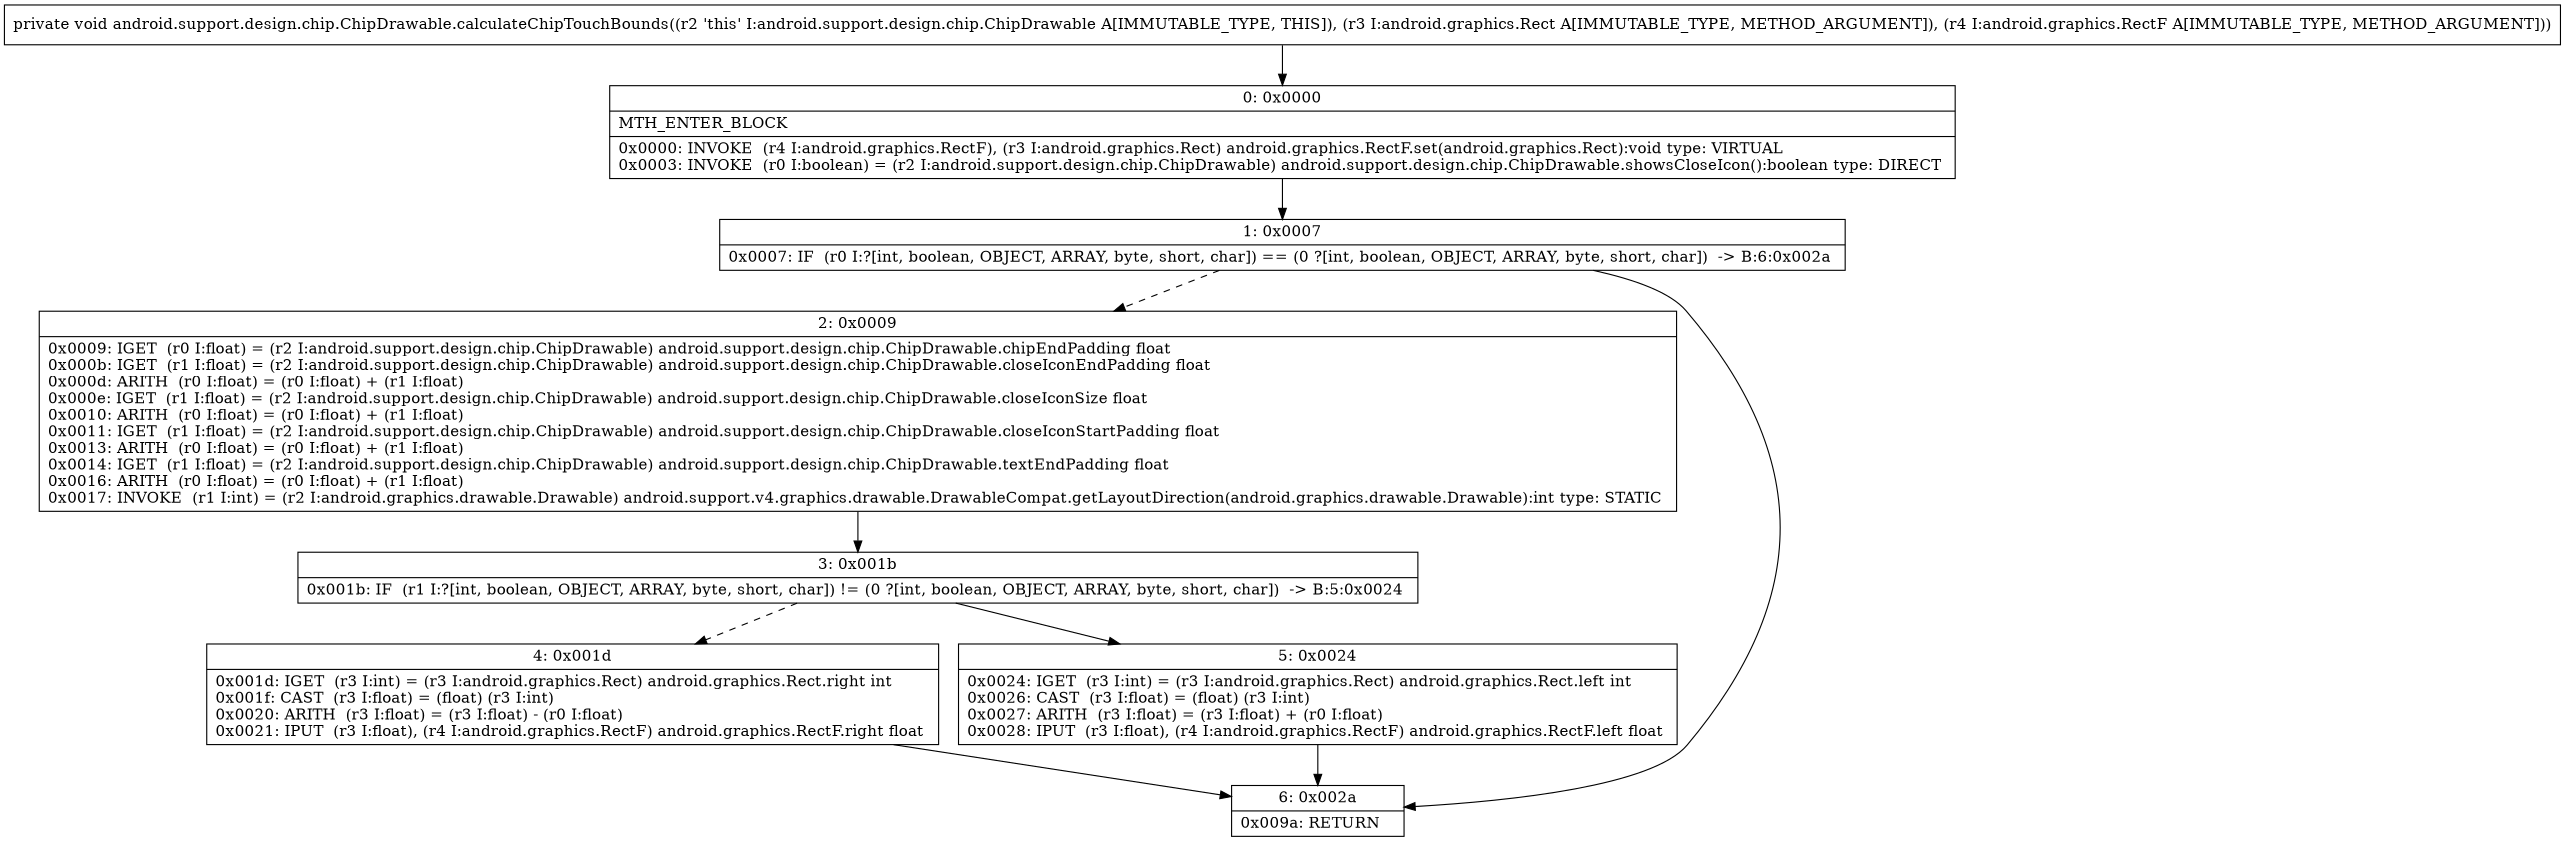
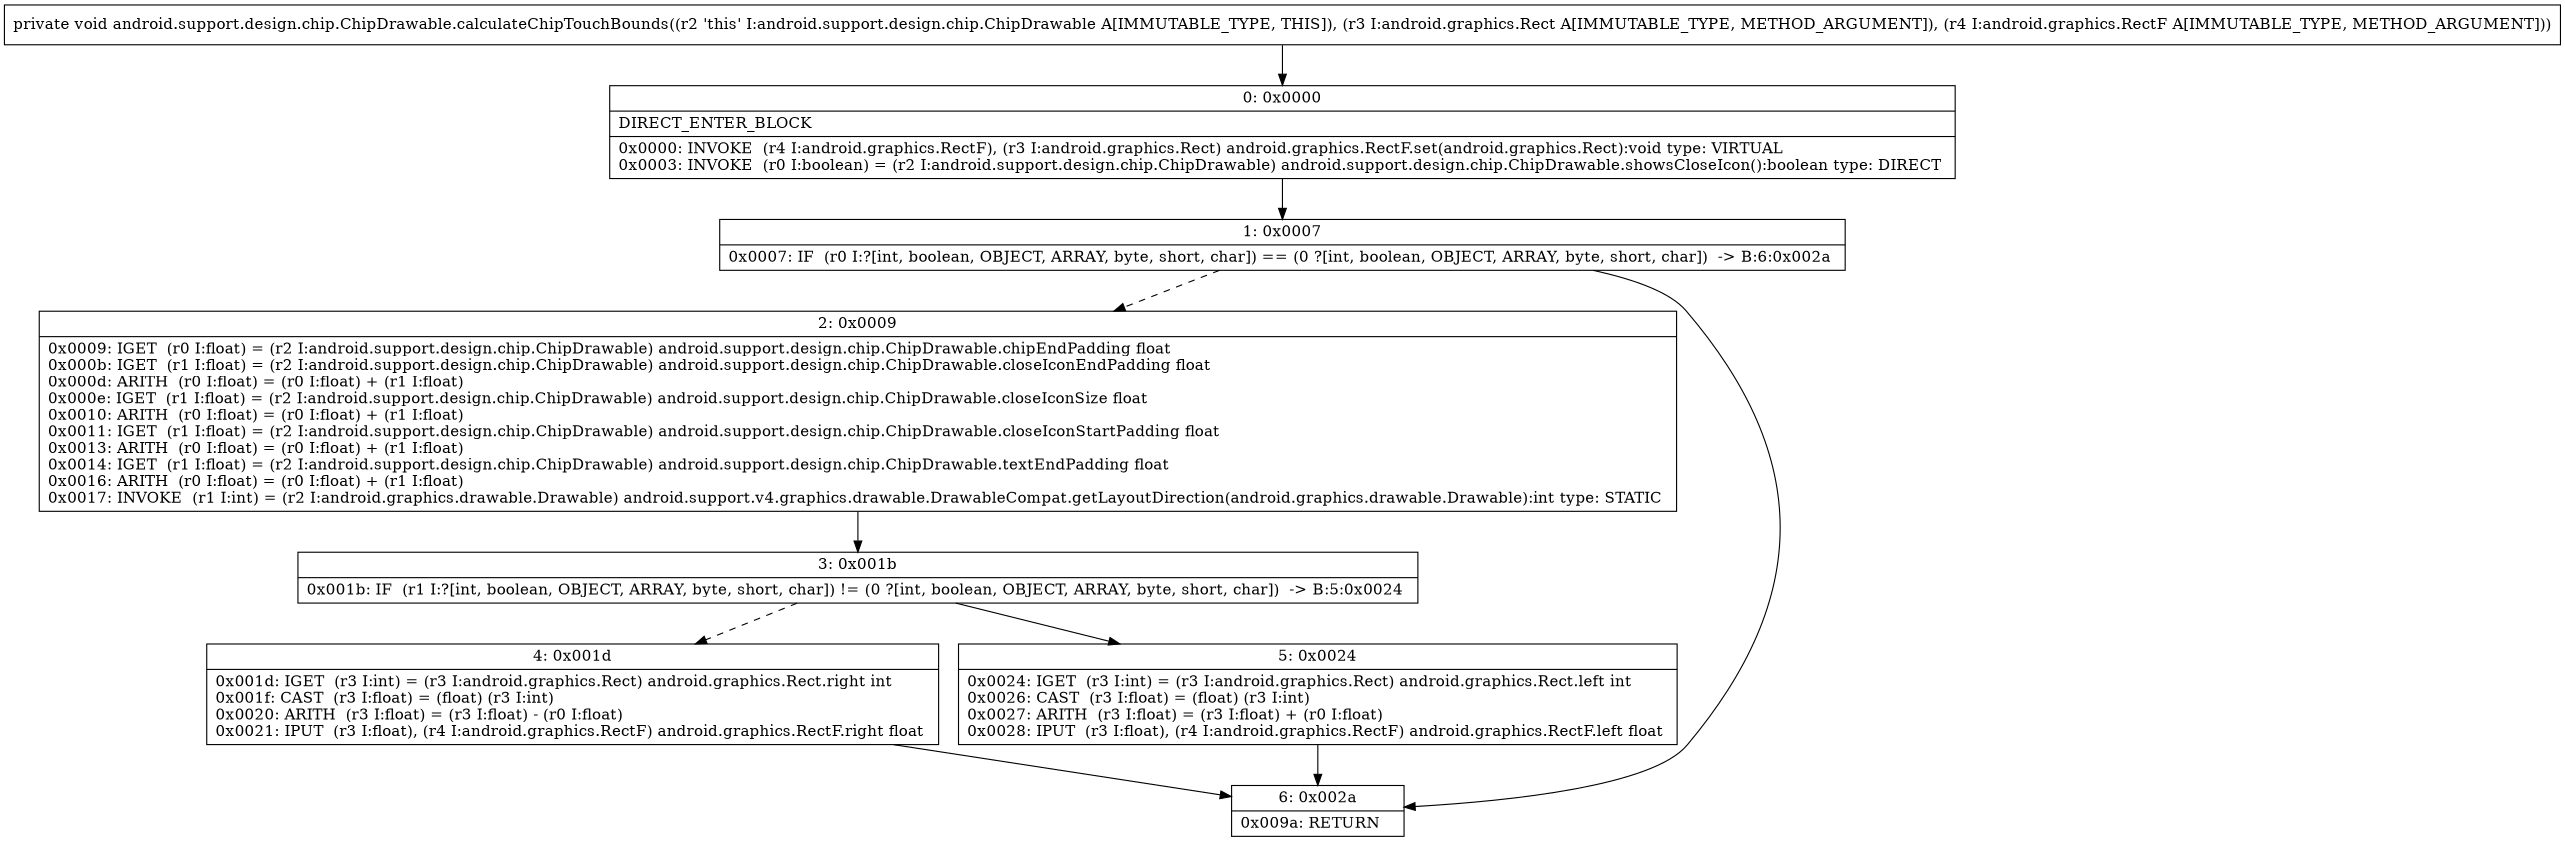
(704, 123) -> (715, 123)
